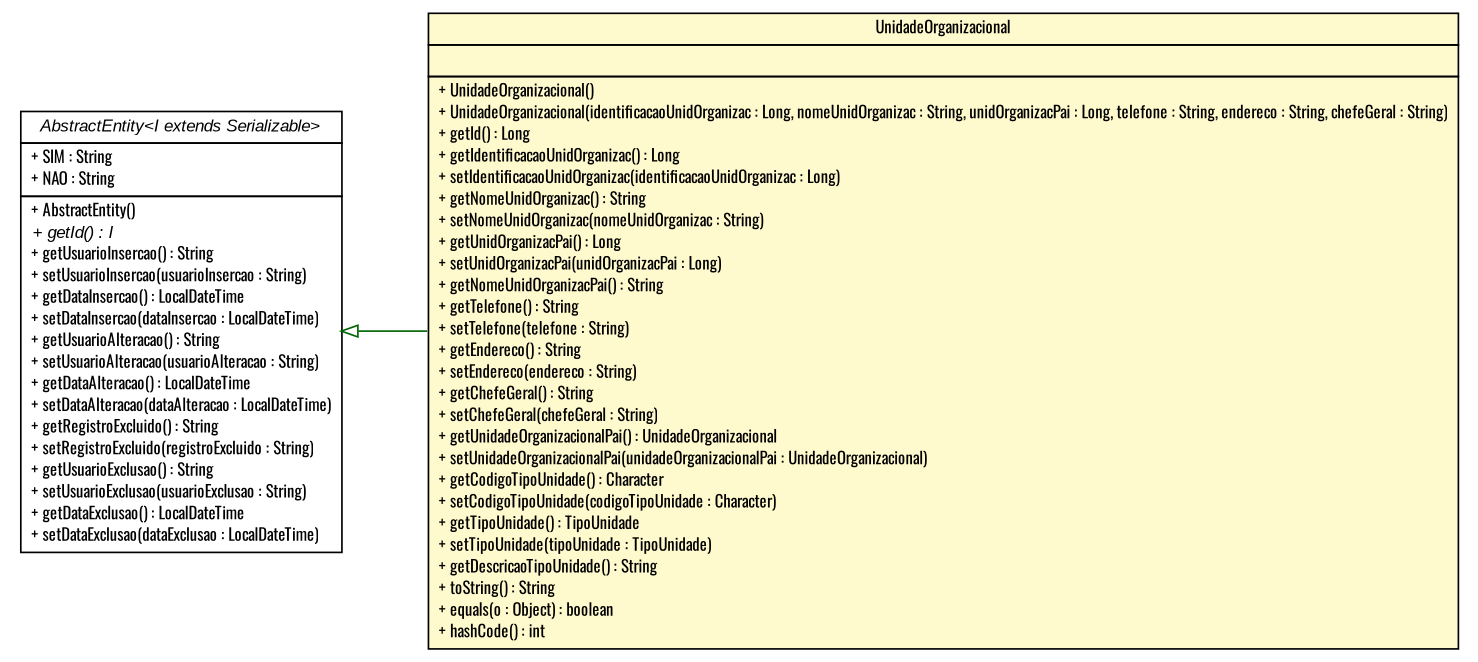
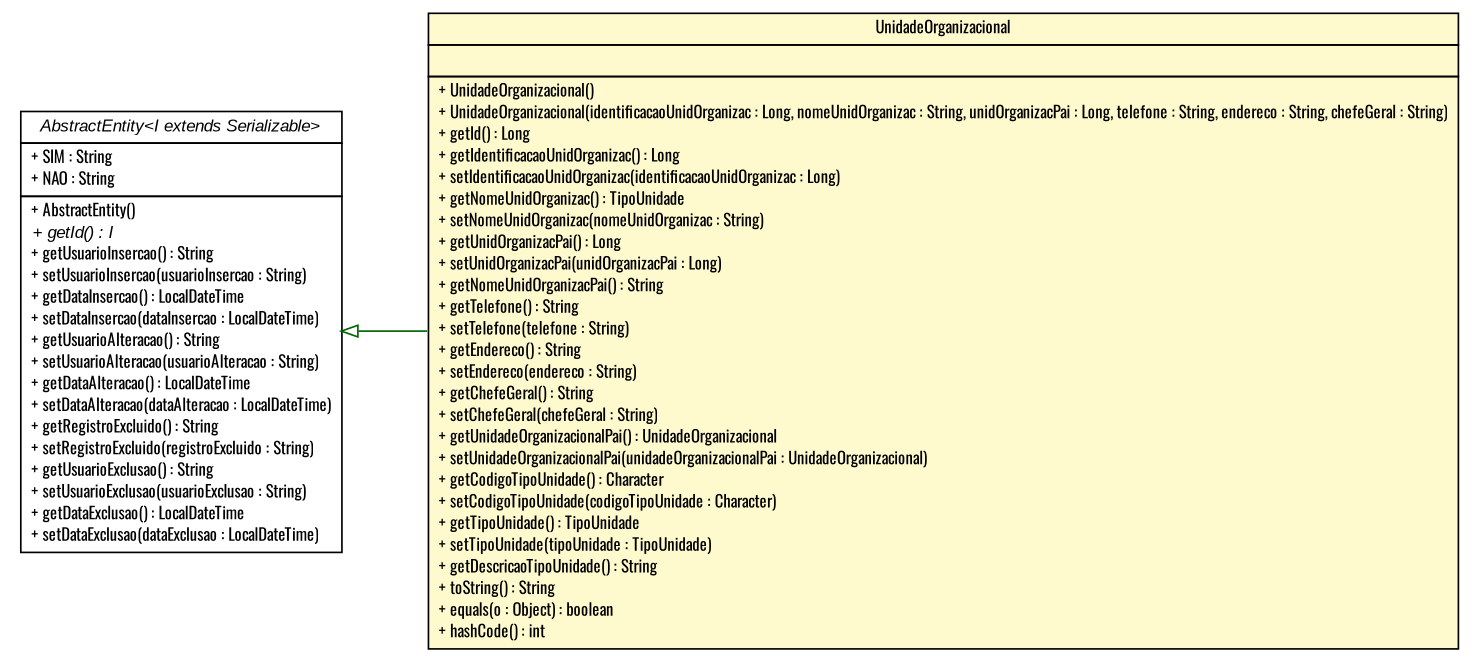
(543, 200) -> (562, 200)
